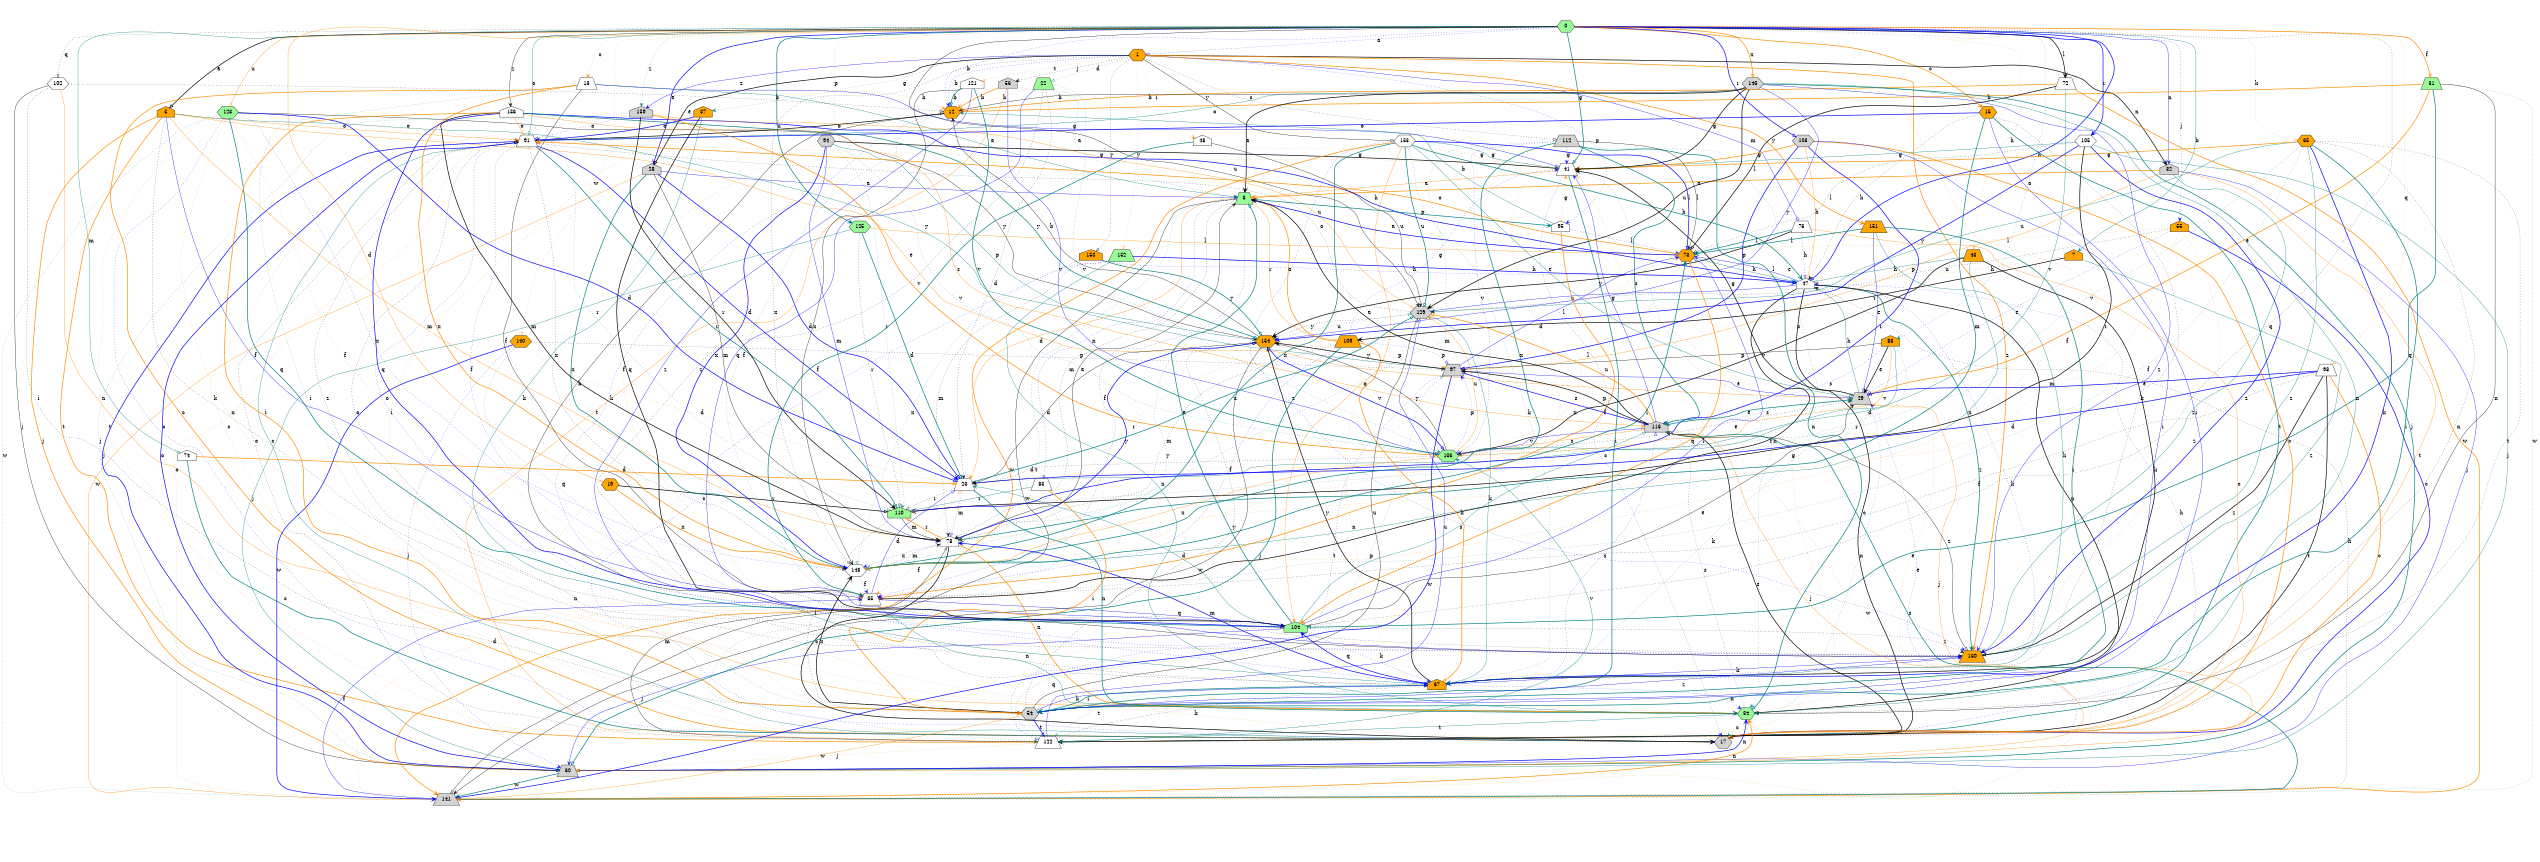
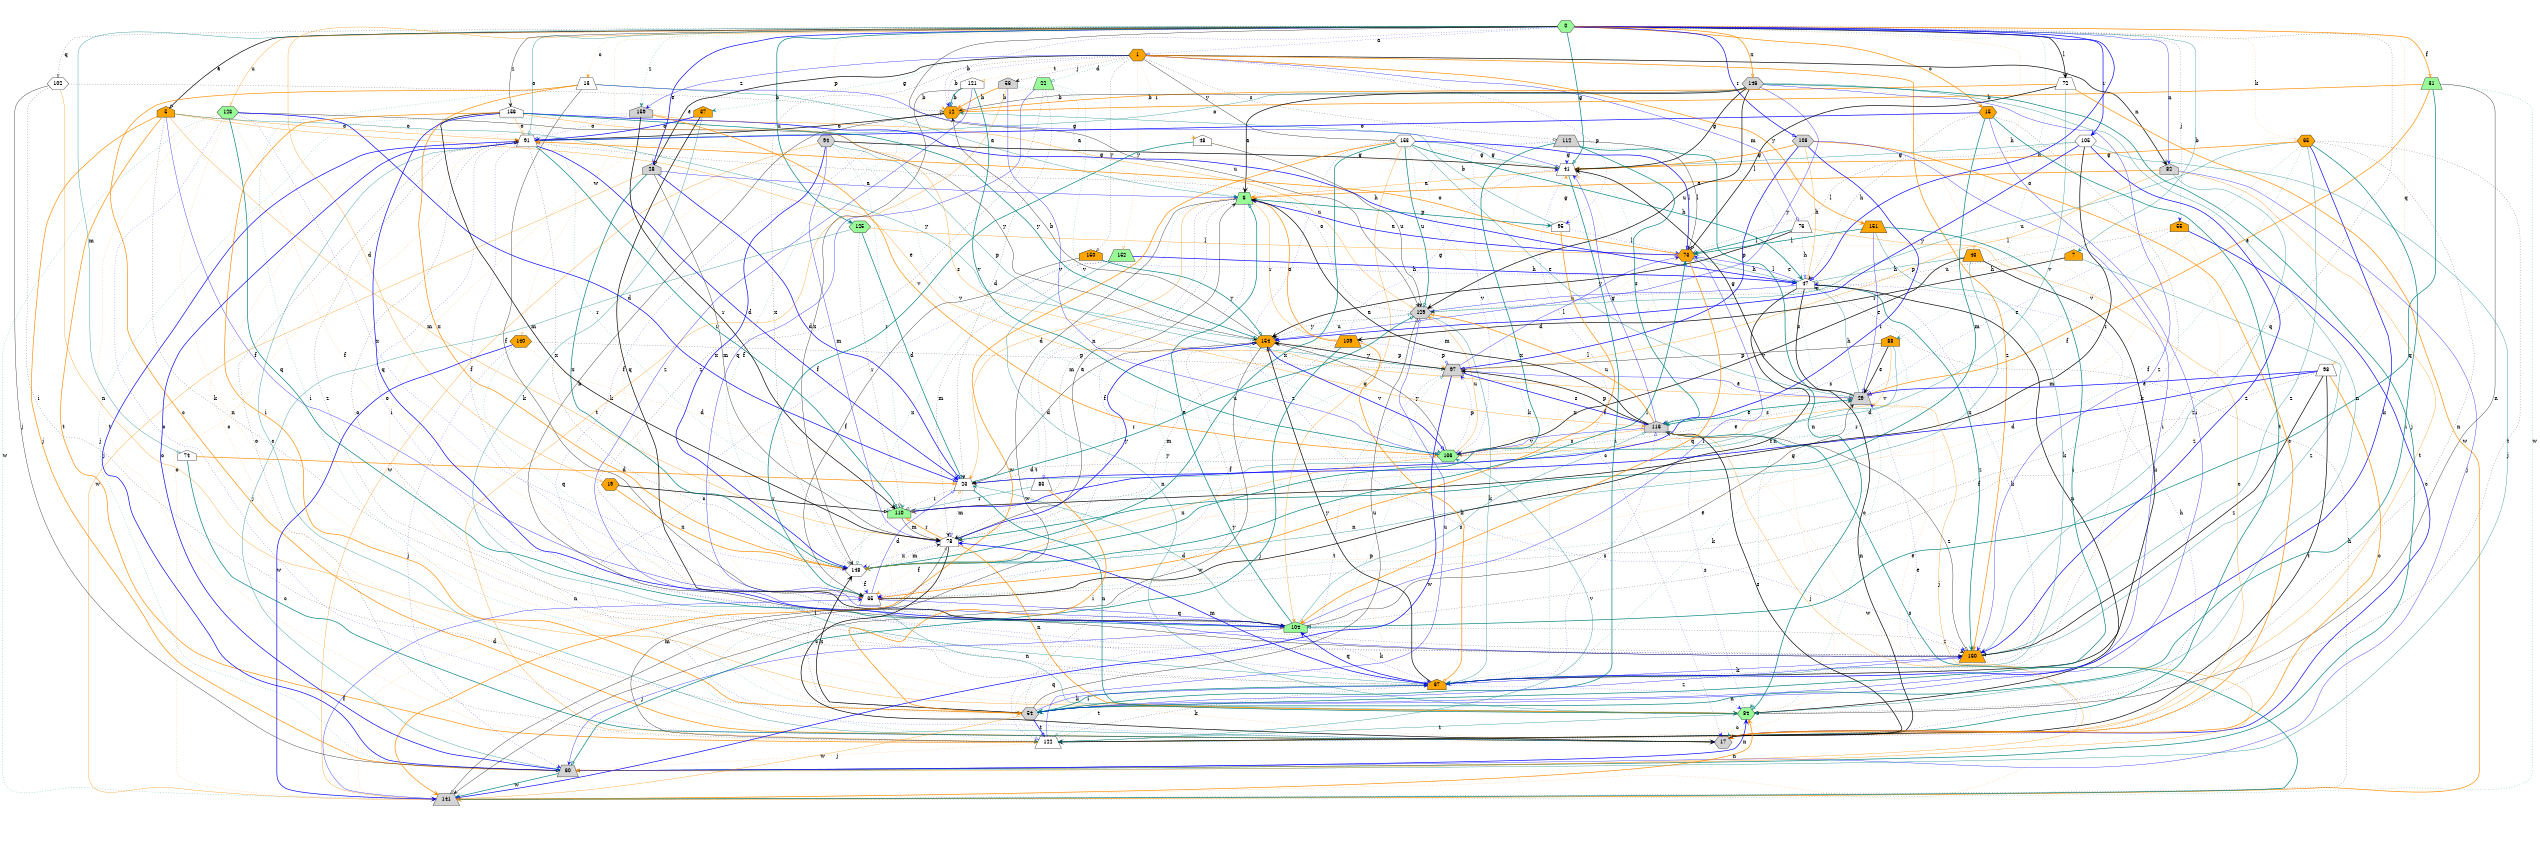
none -> (869, 382)
none -> (422, 421)
